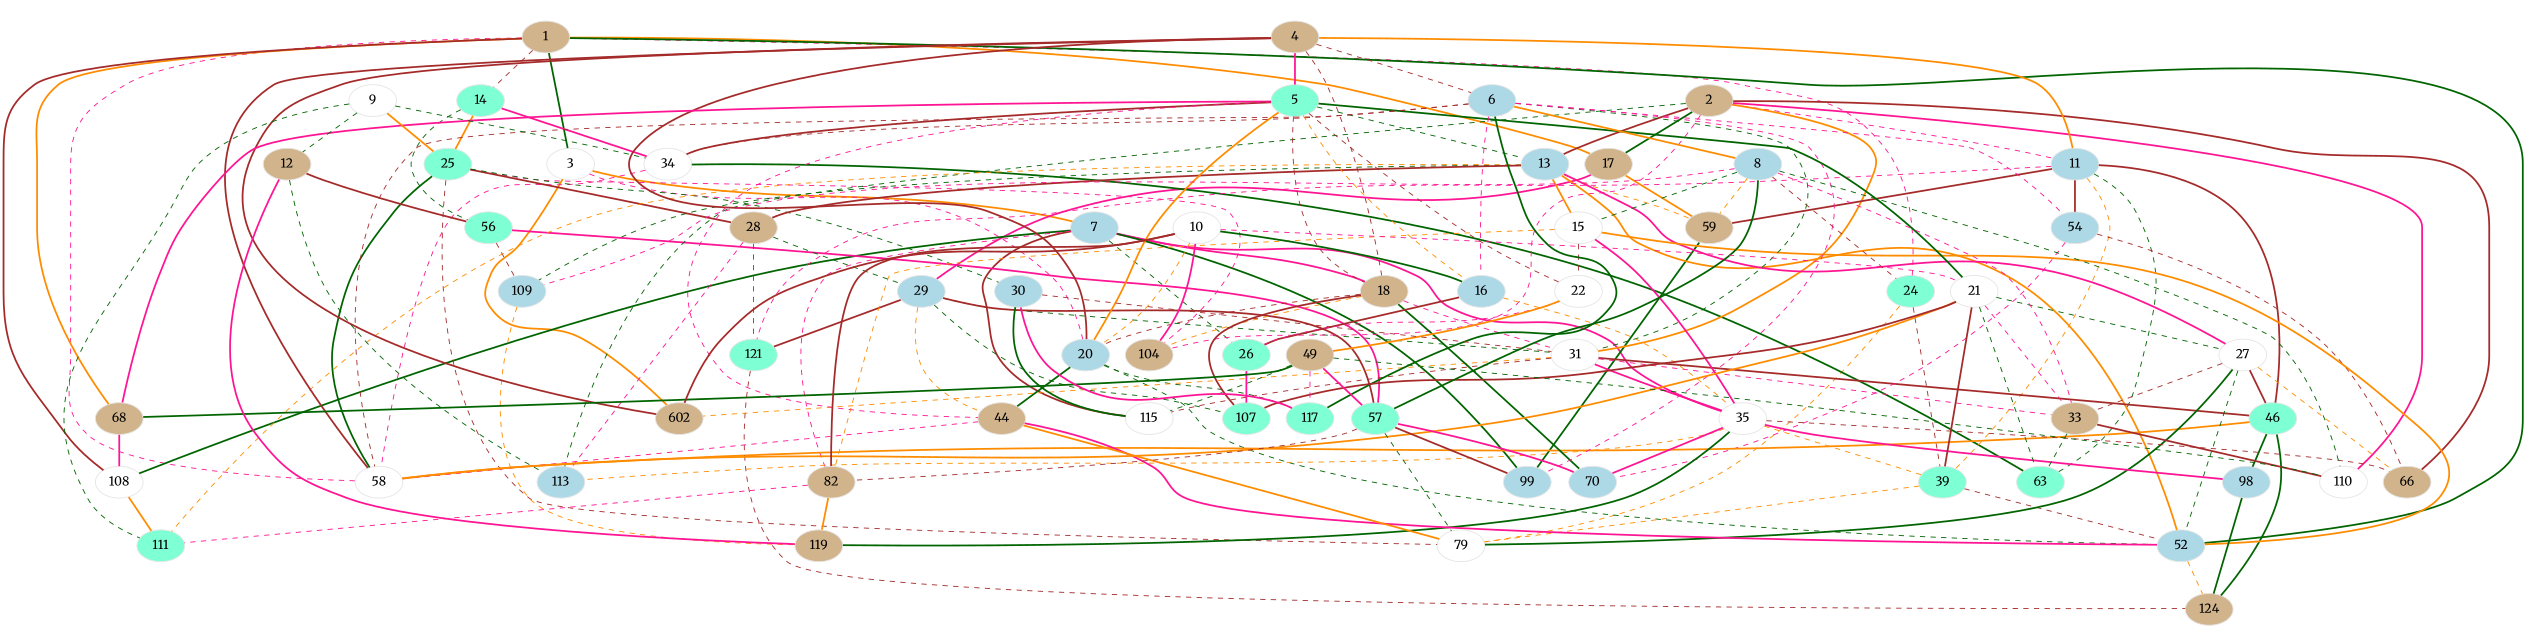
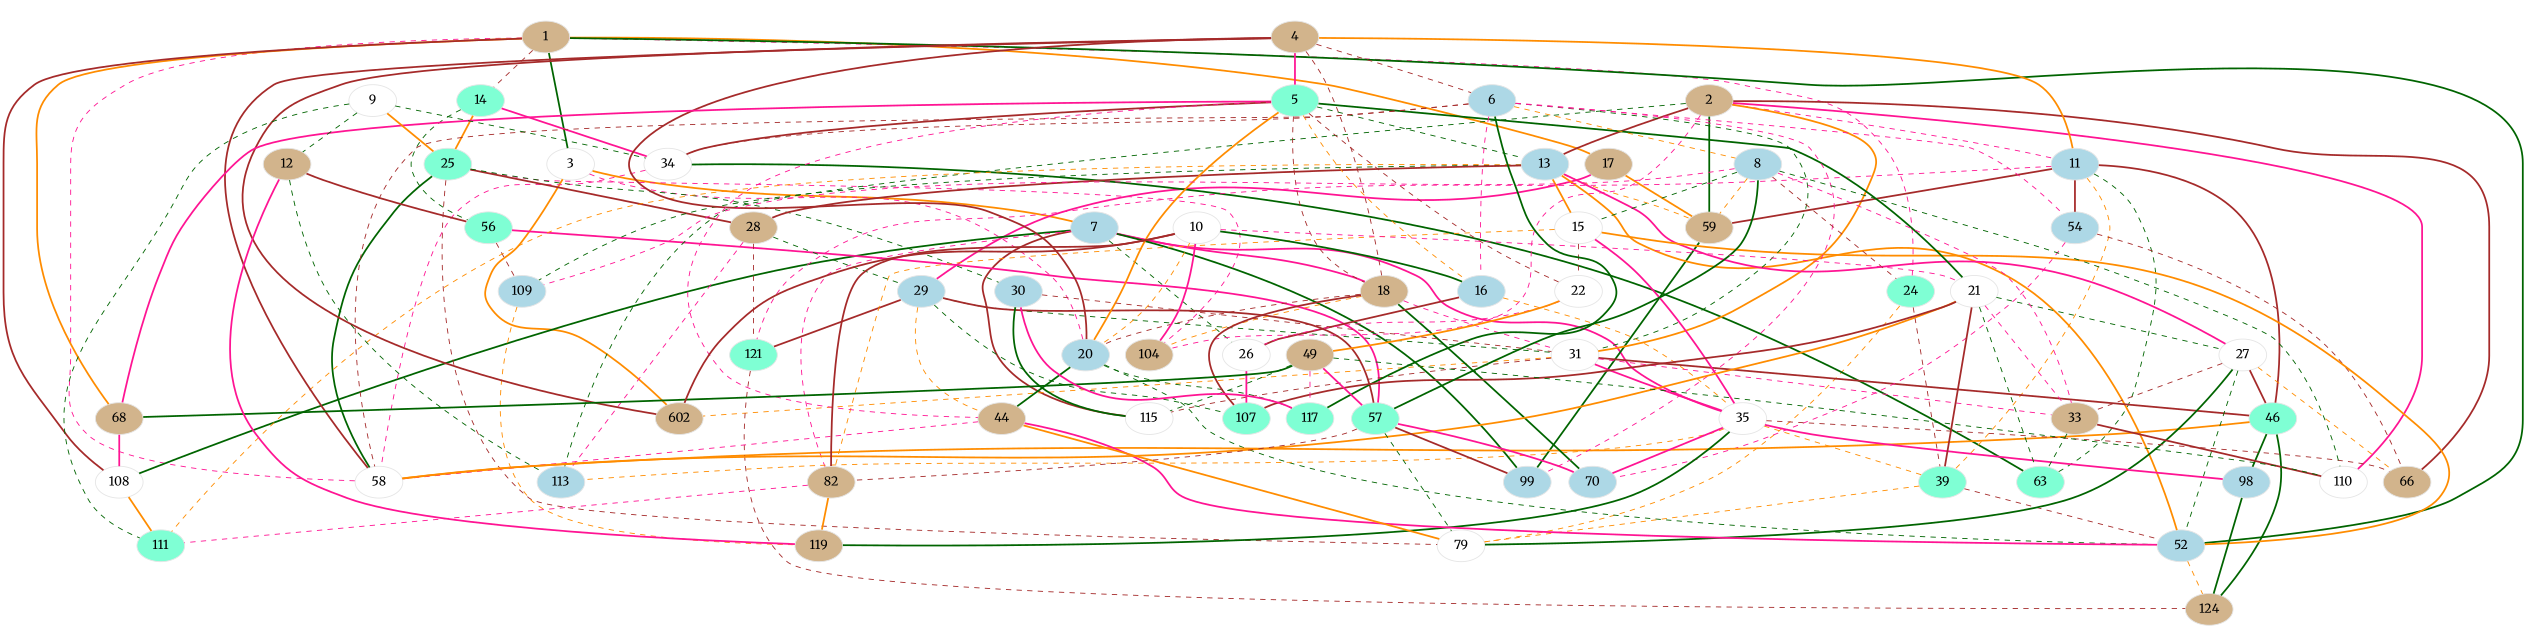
(1664, 129) -> (1709, 164)
(1664, 141) -> (1664, 141)
(1246, 355) -> (1246, 355)
